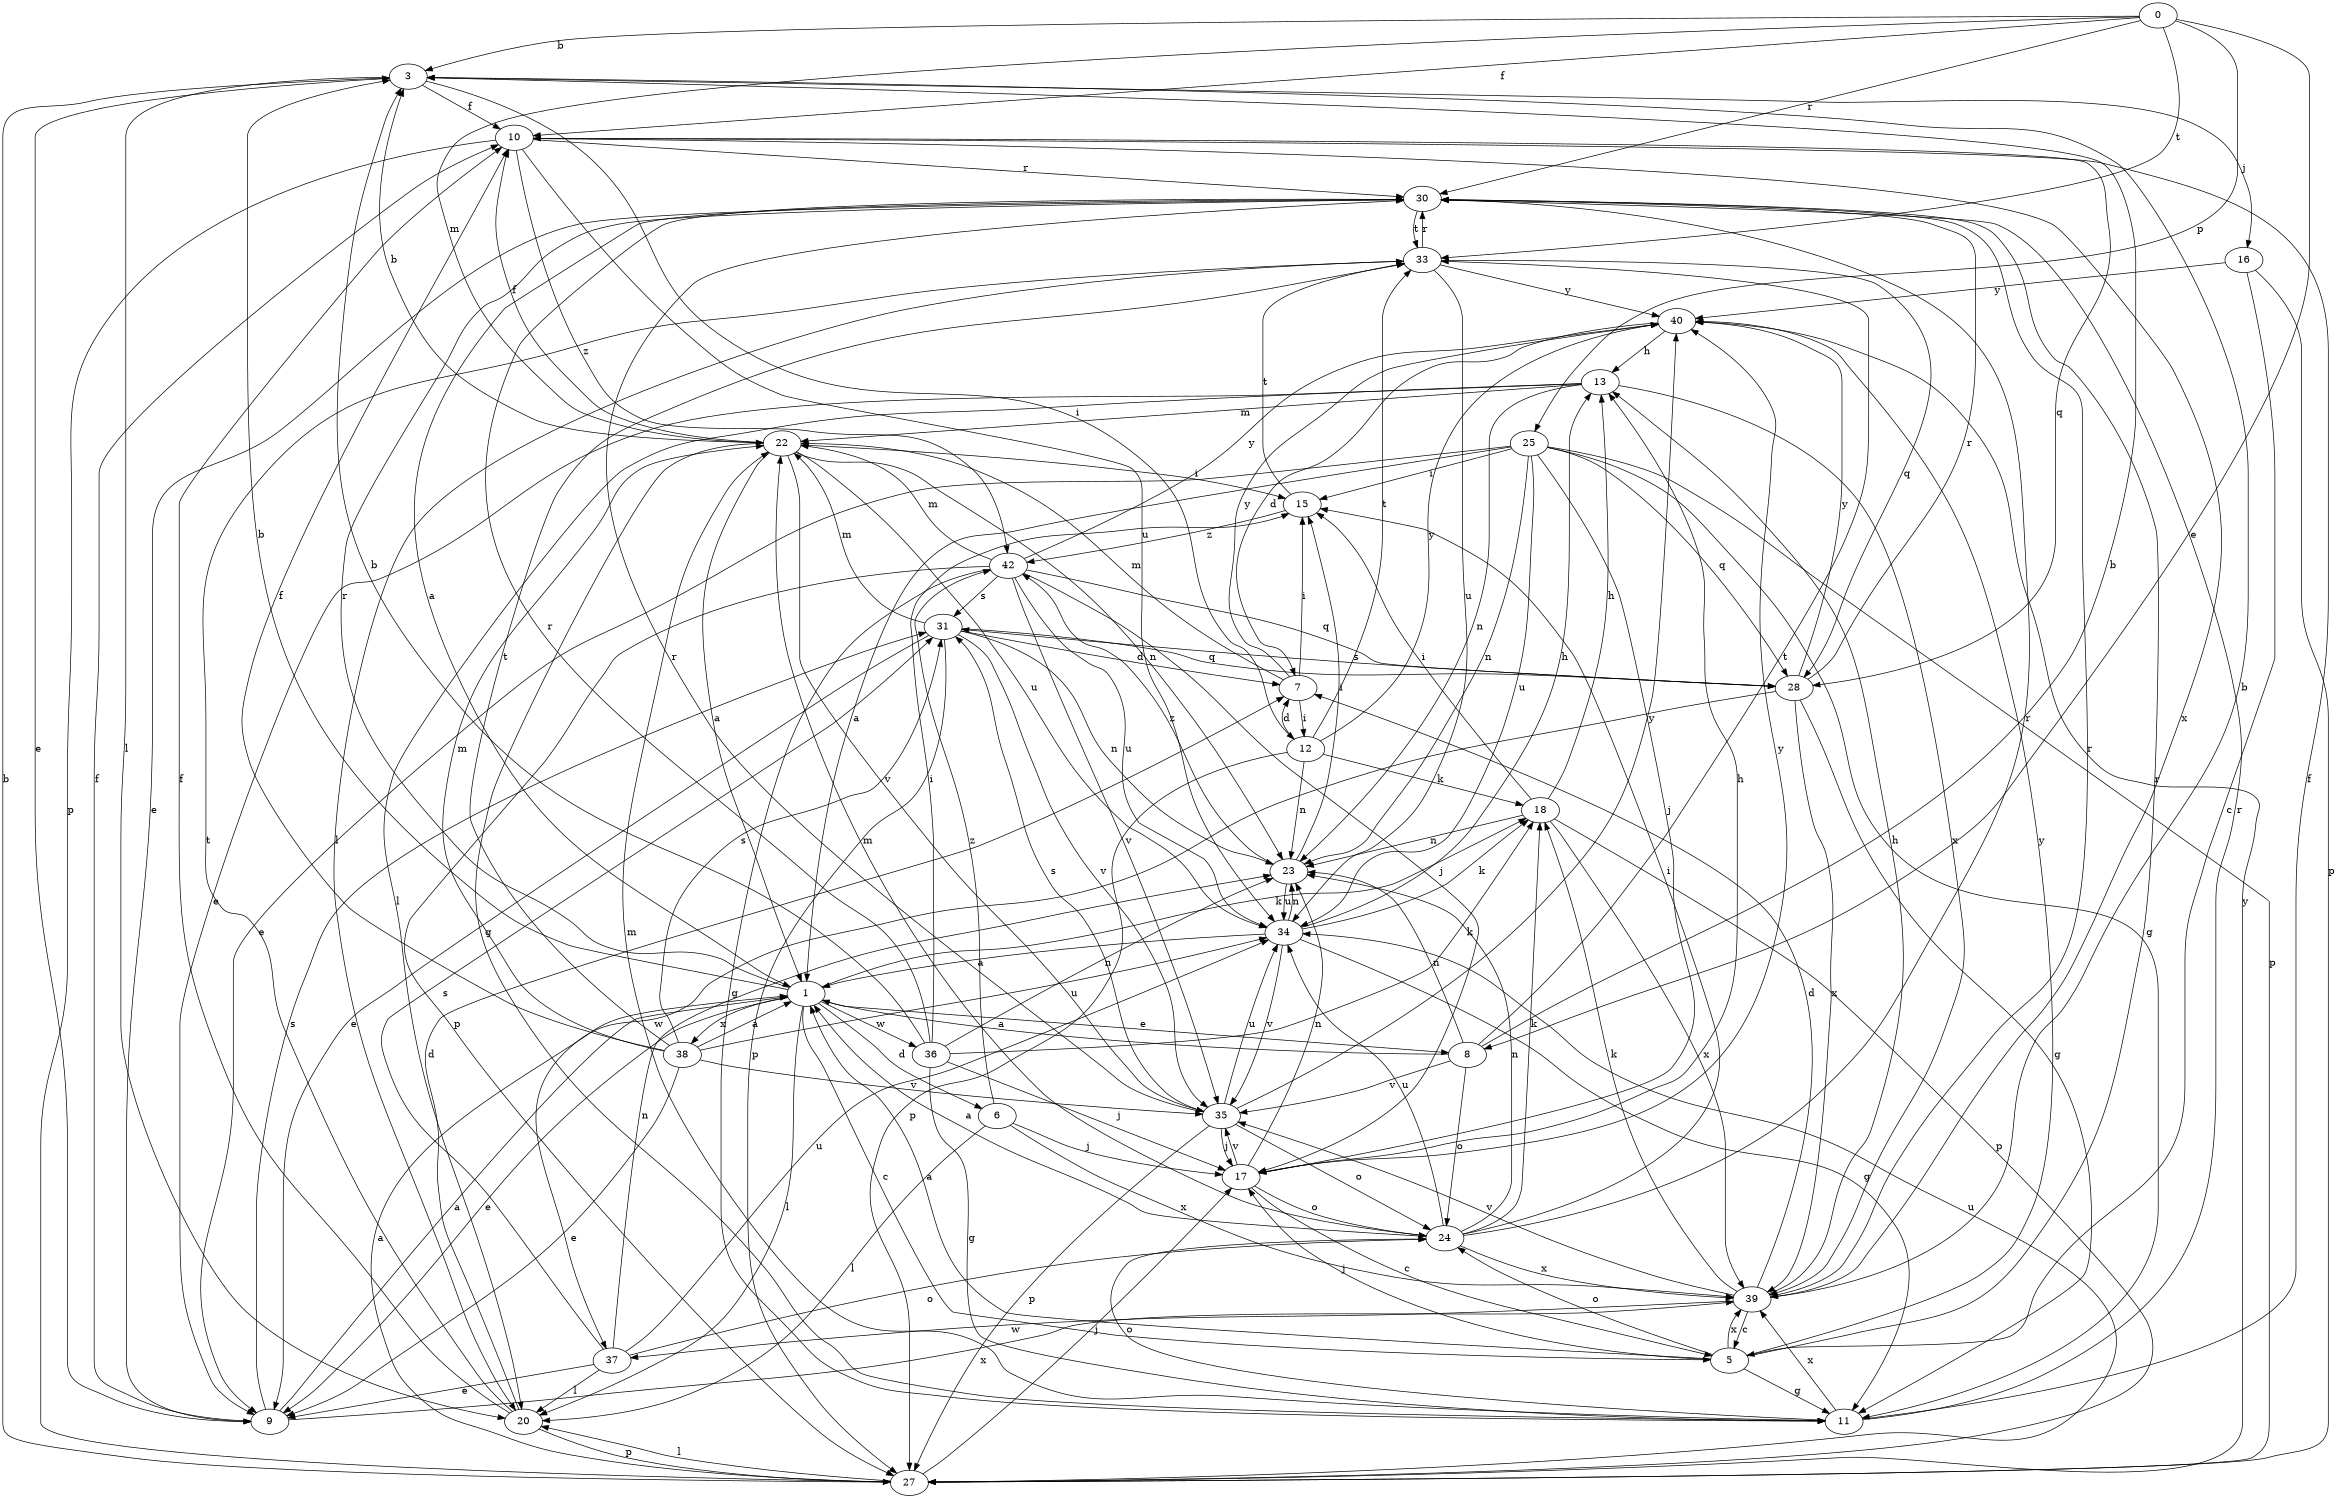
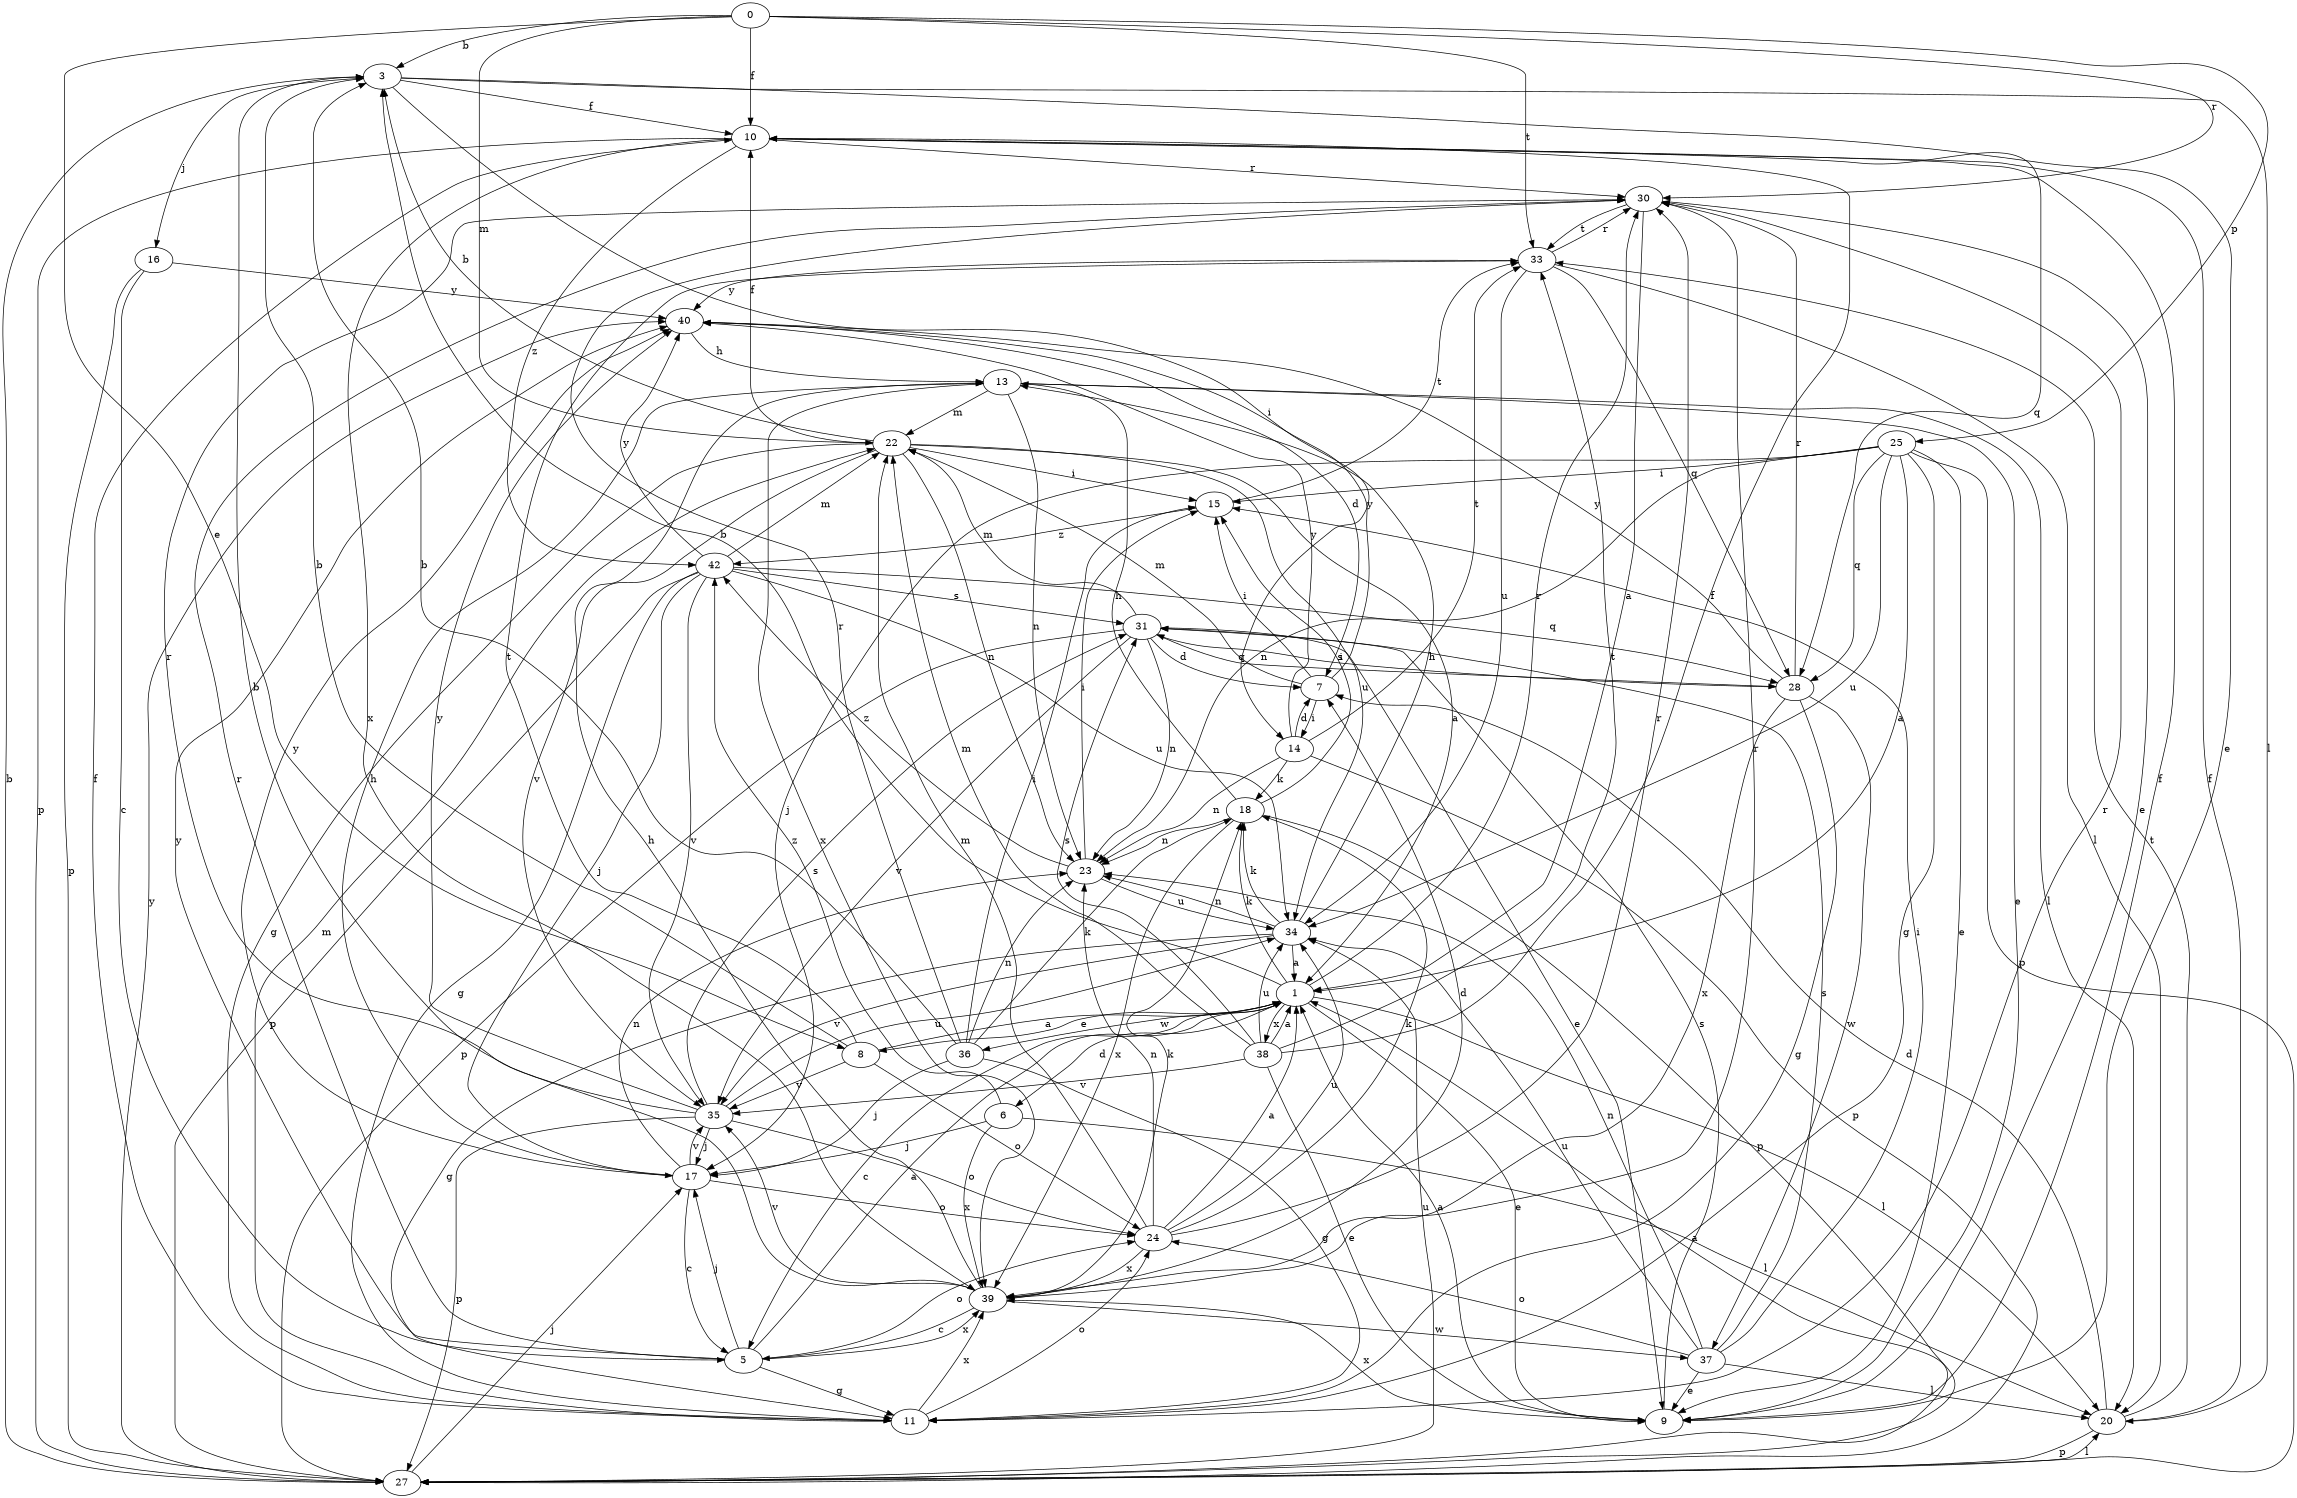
(1017, 441) -> none
(1306, 749) -> (1295, 749)
(1662, 870) -> (1902, 716)
(1414, 931) -> none
